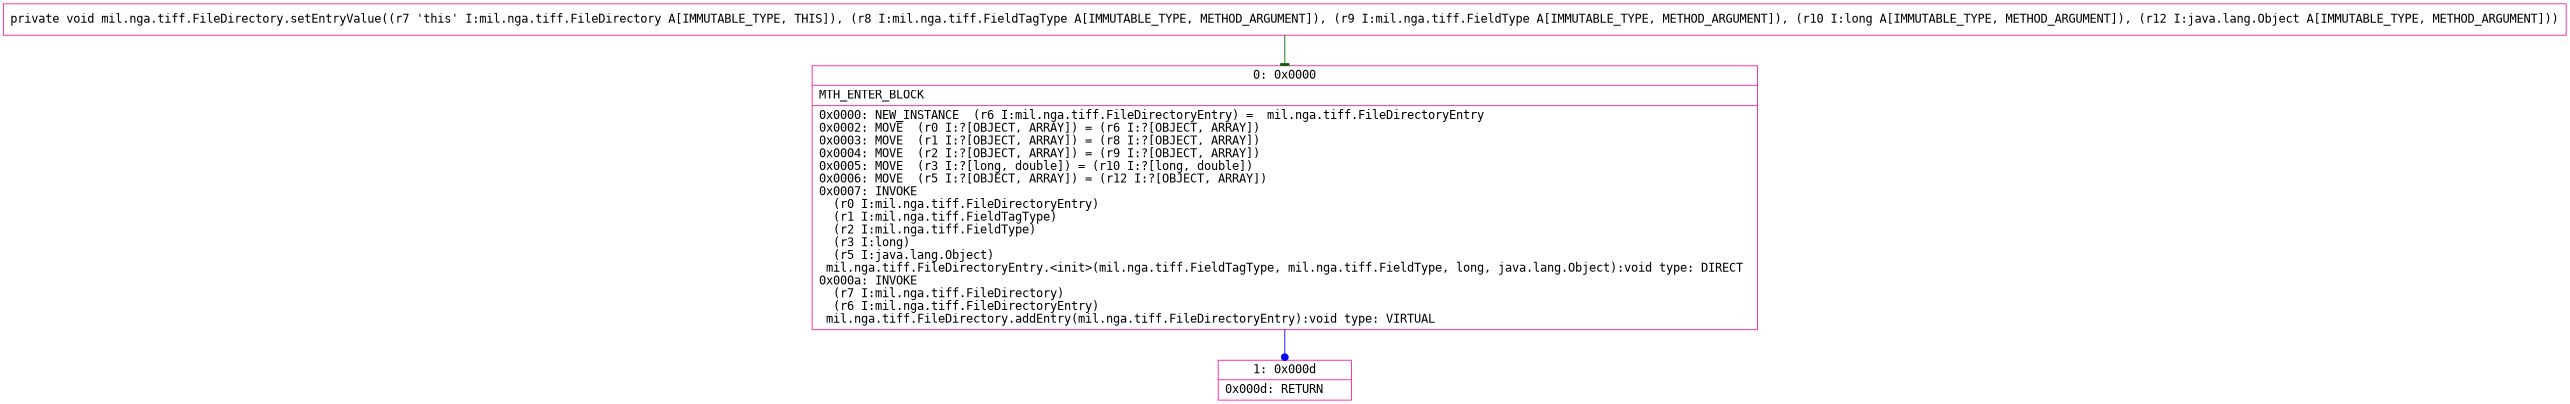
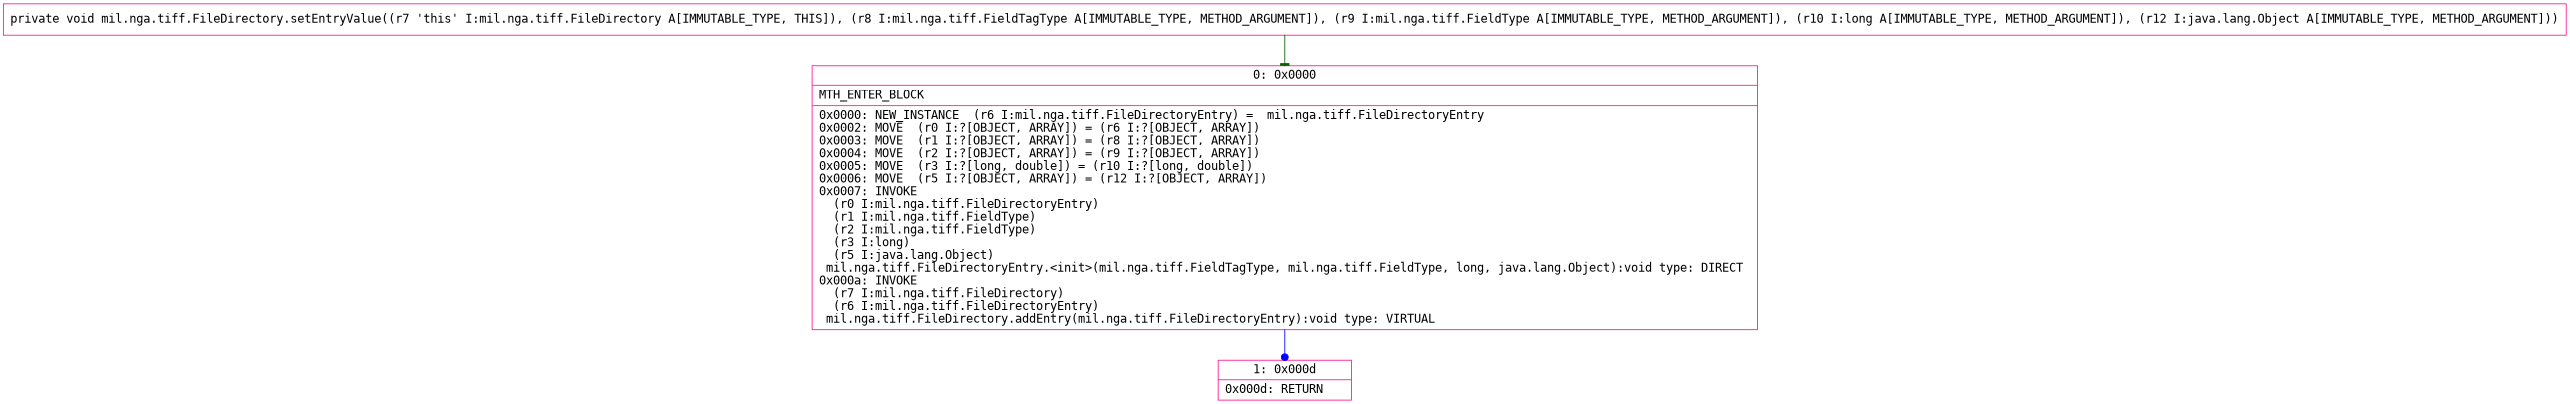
(938, 217) -> (928, 217)
